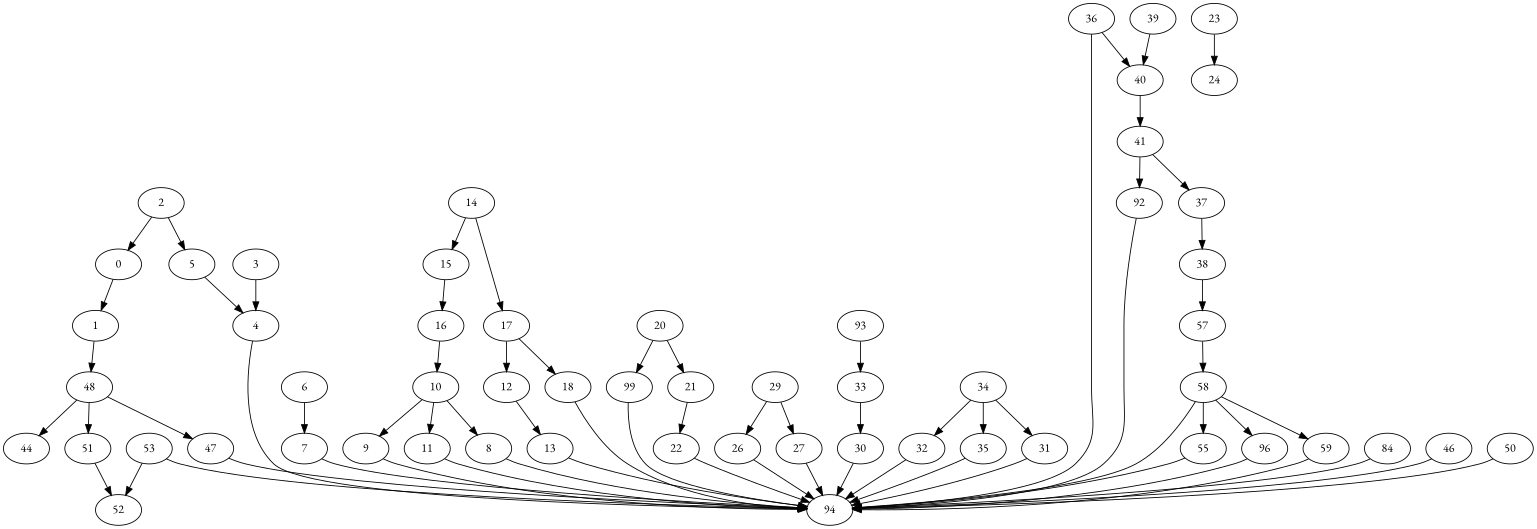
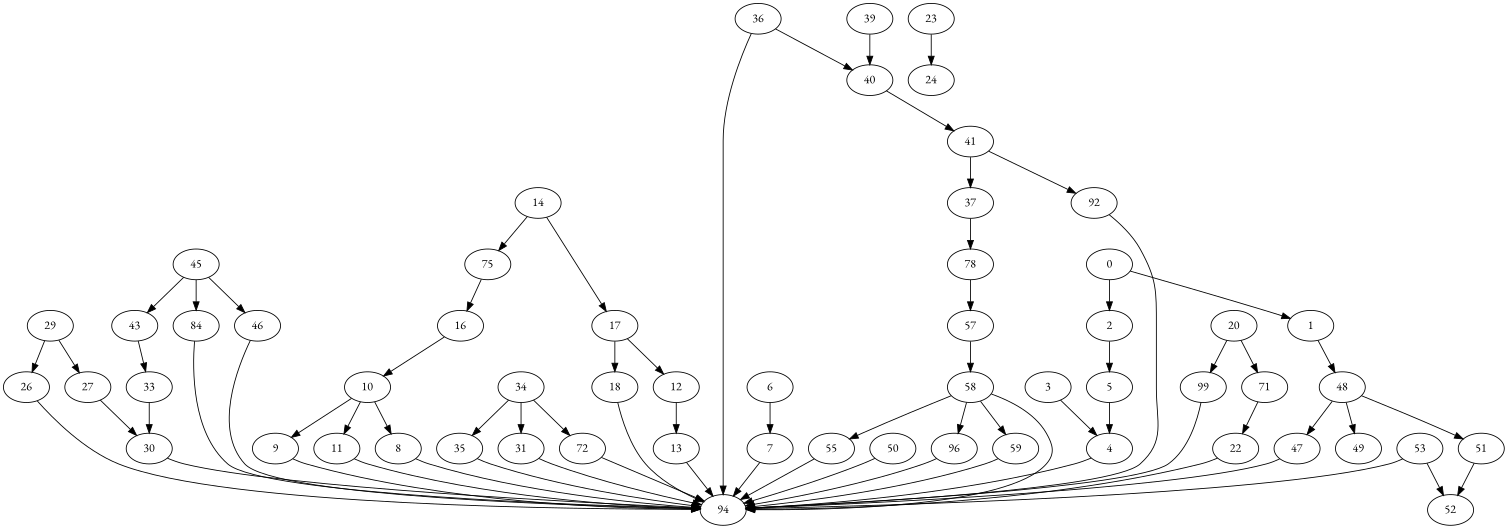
(142, 230) -> (1109, 291)
none -> (196, 264)
(446, 264) -> (488, 264)
(1202, 264) -> (970, 264)
(860, 326) -> (135, 326)
(691, 387) -> (1265, 387)
(26, 449) -> (1358, 449)
(922, 449) -> (582, 449)
(812, 475) -> (115, 415)
